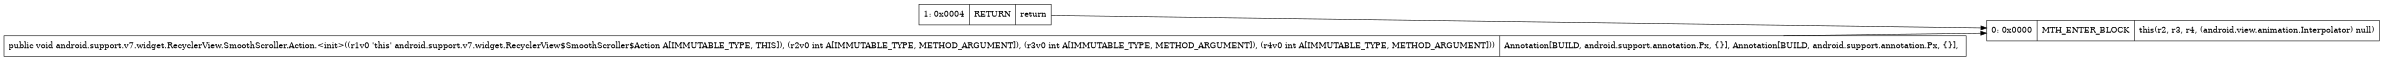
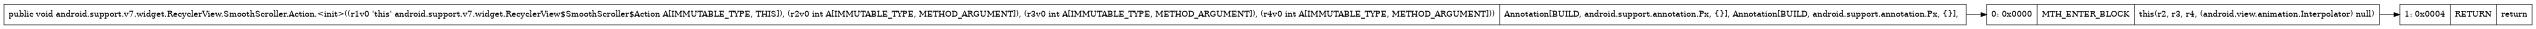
(1516, 22) -> (2387, 15)
